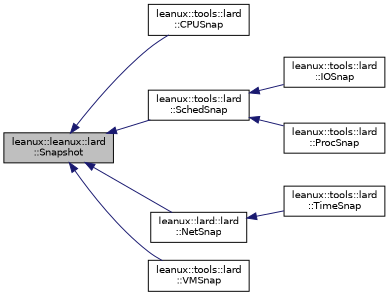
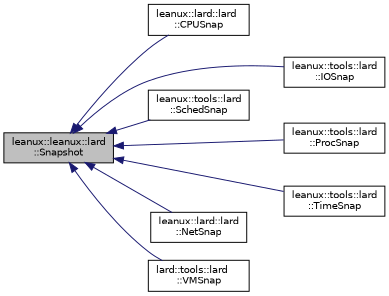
(199, 20) -> (199, 20)
(271, 88) -> (175, 73)
(271, 123) -> (204, 143)
(270, 214) -> (203, 176)
(199, 276) -> (199, 276)
